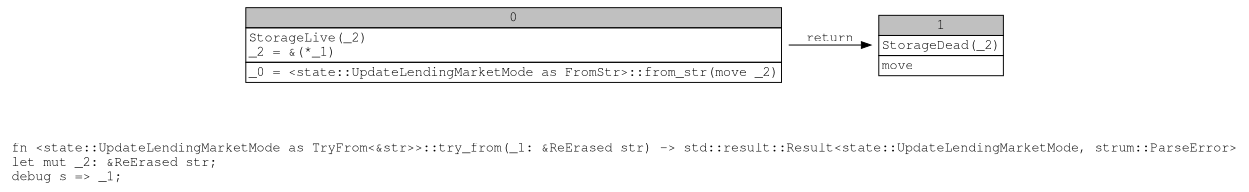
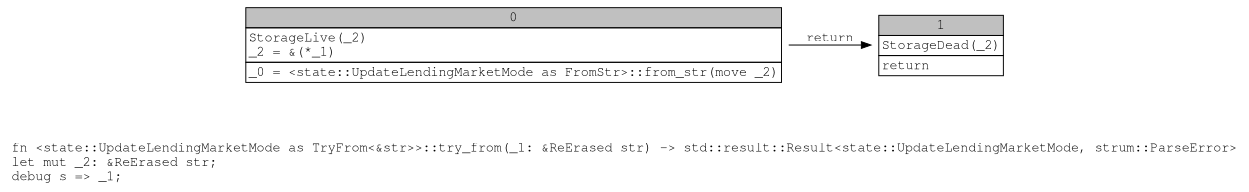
(898, 65) -> (906, 65)
